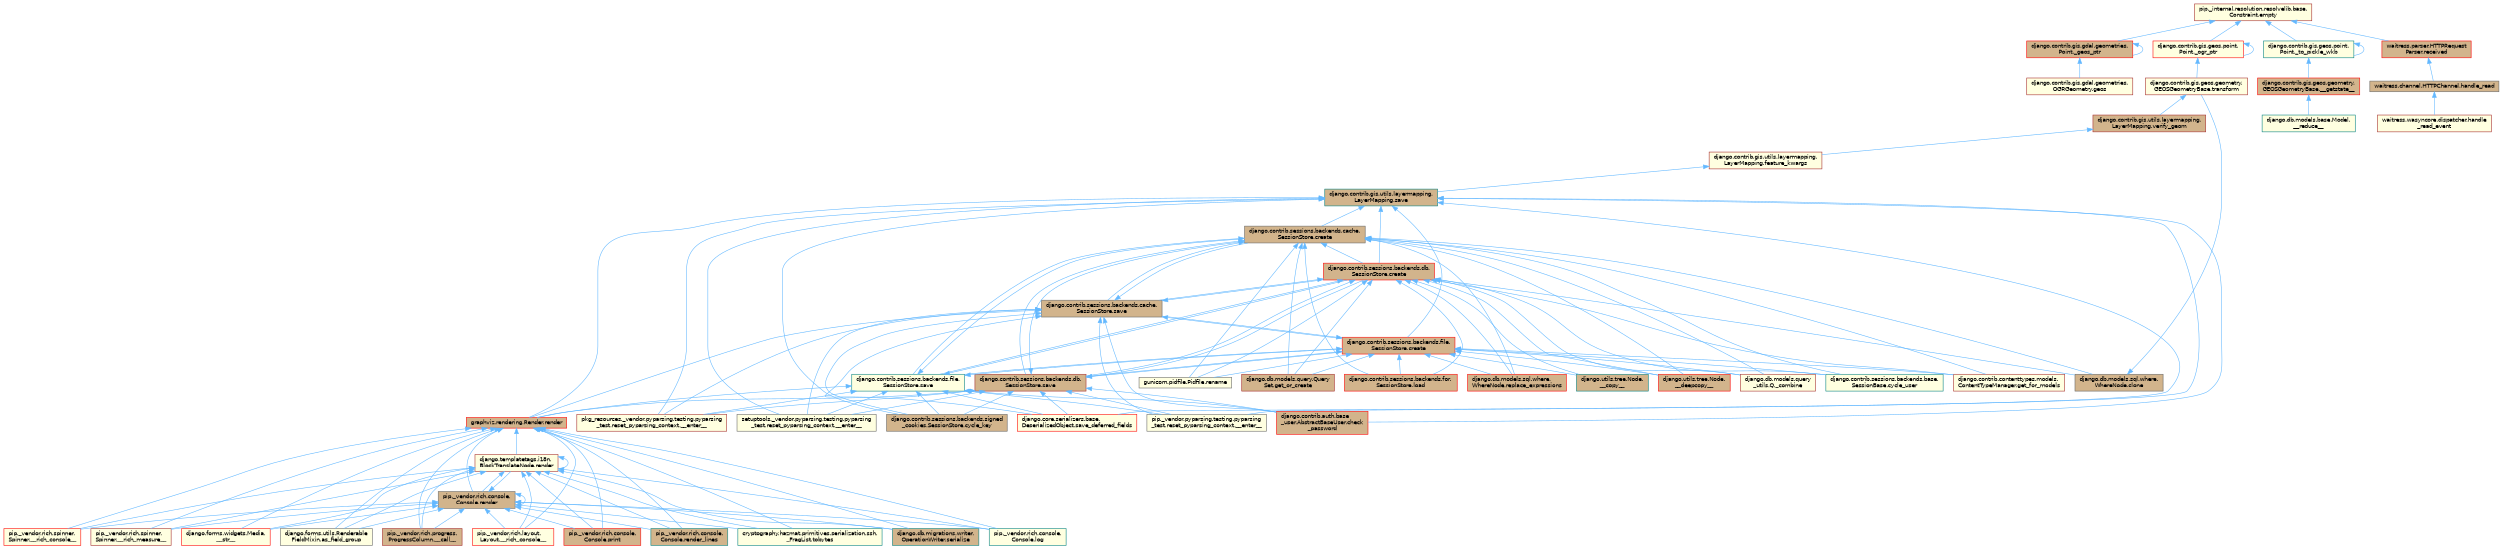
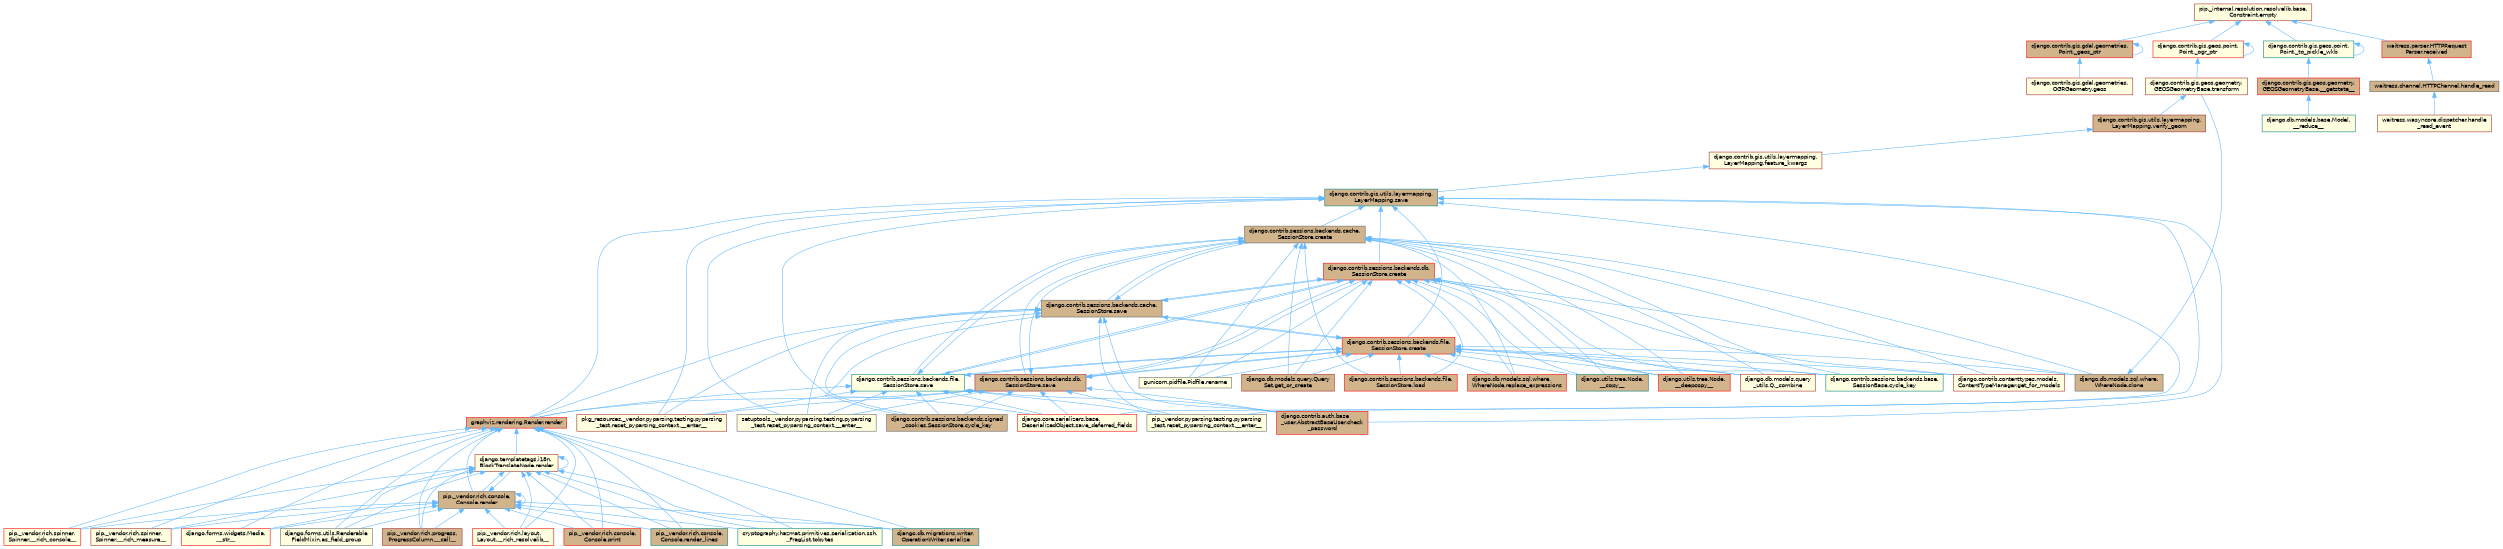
(1344, 254) -> (1494, 283)
none -> (1799, 355)
(1401, 383) -> (1401, 383)
(1884, 383) -> (1884, 383)
(513, 537) -> (513, 537)
(1028, 537) -> none
